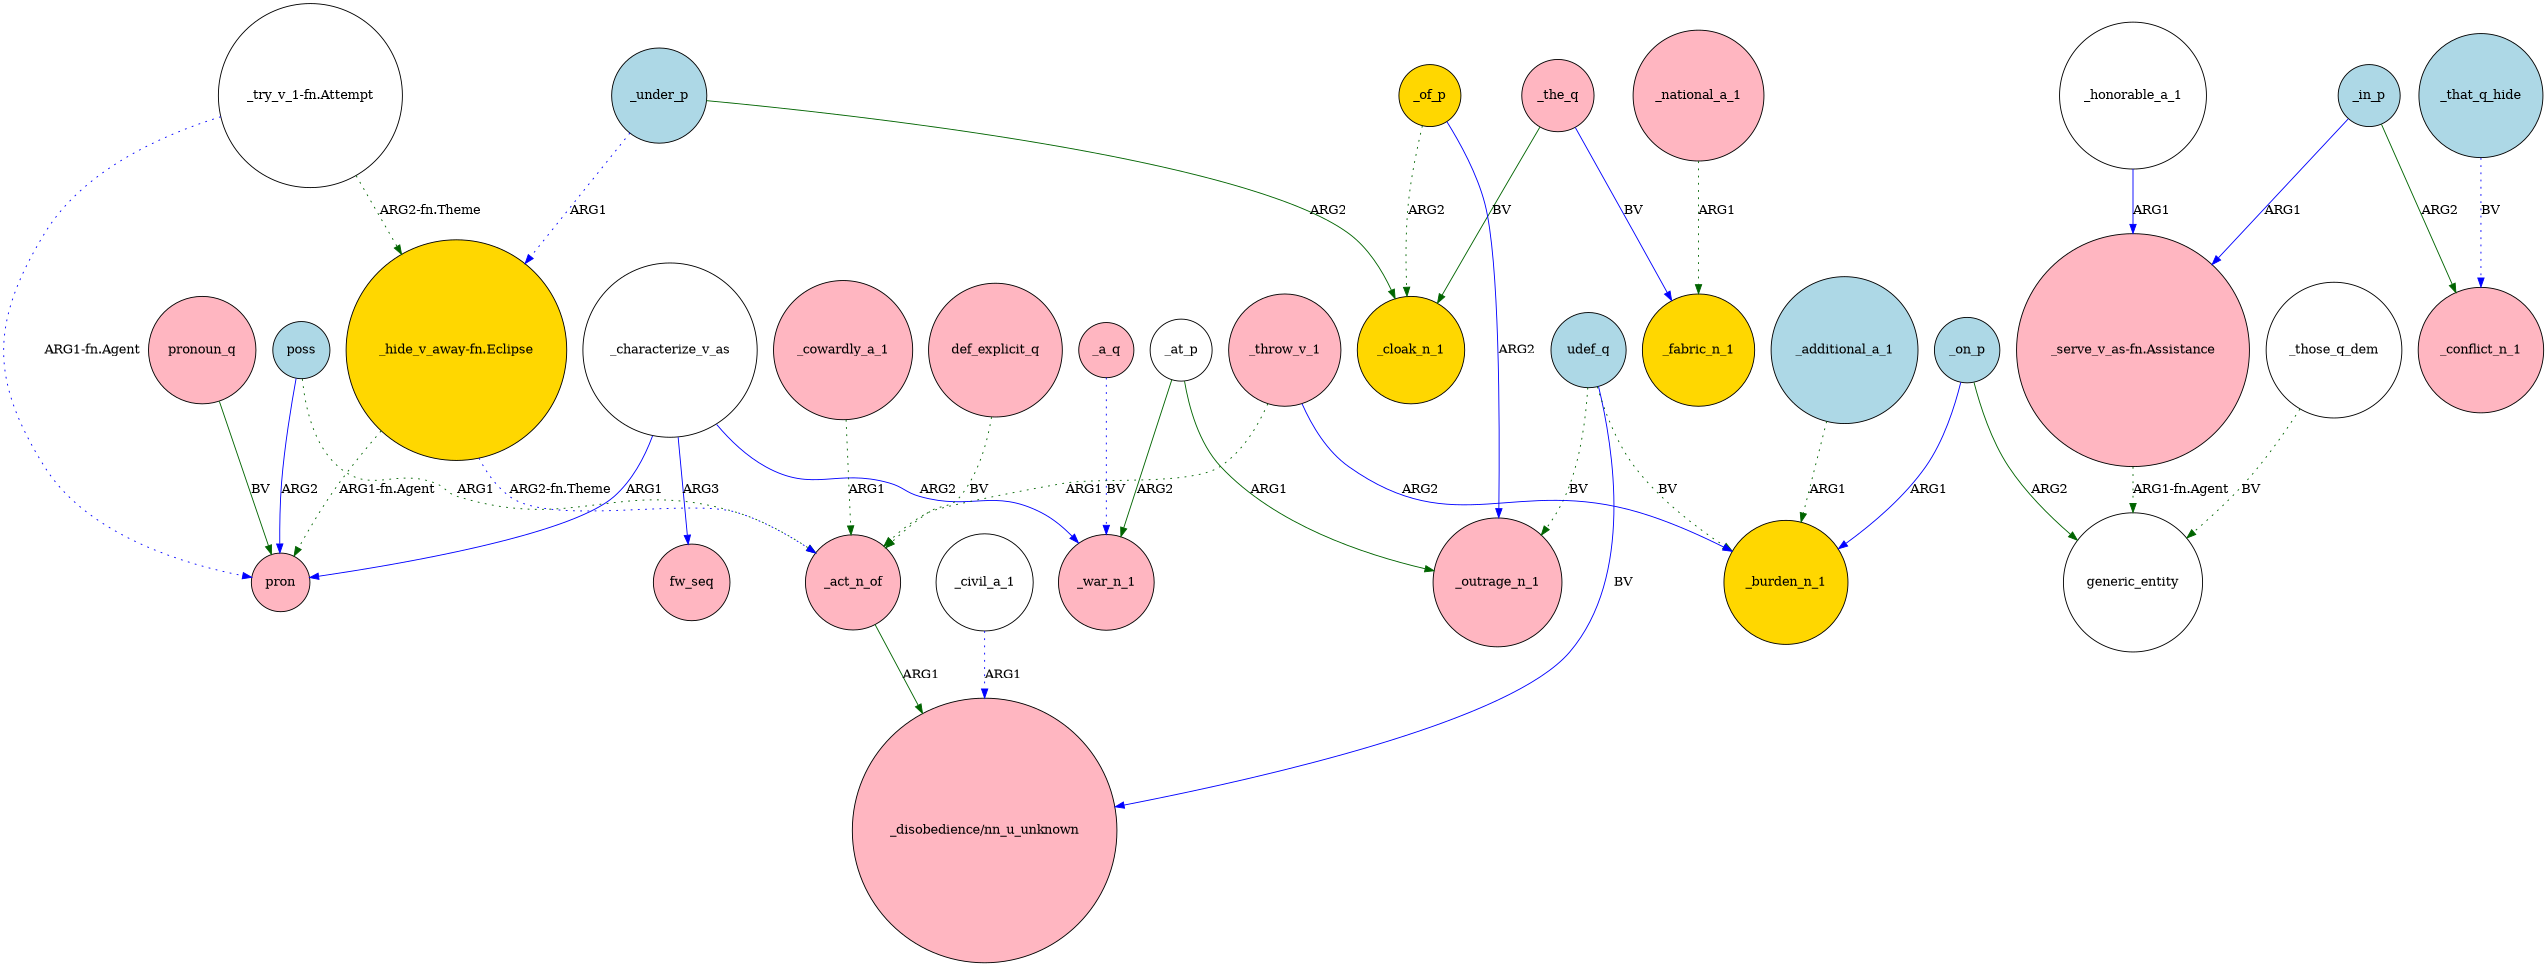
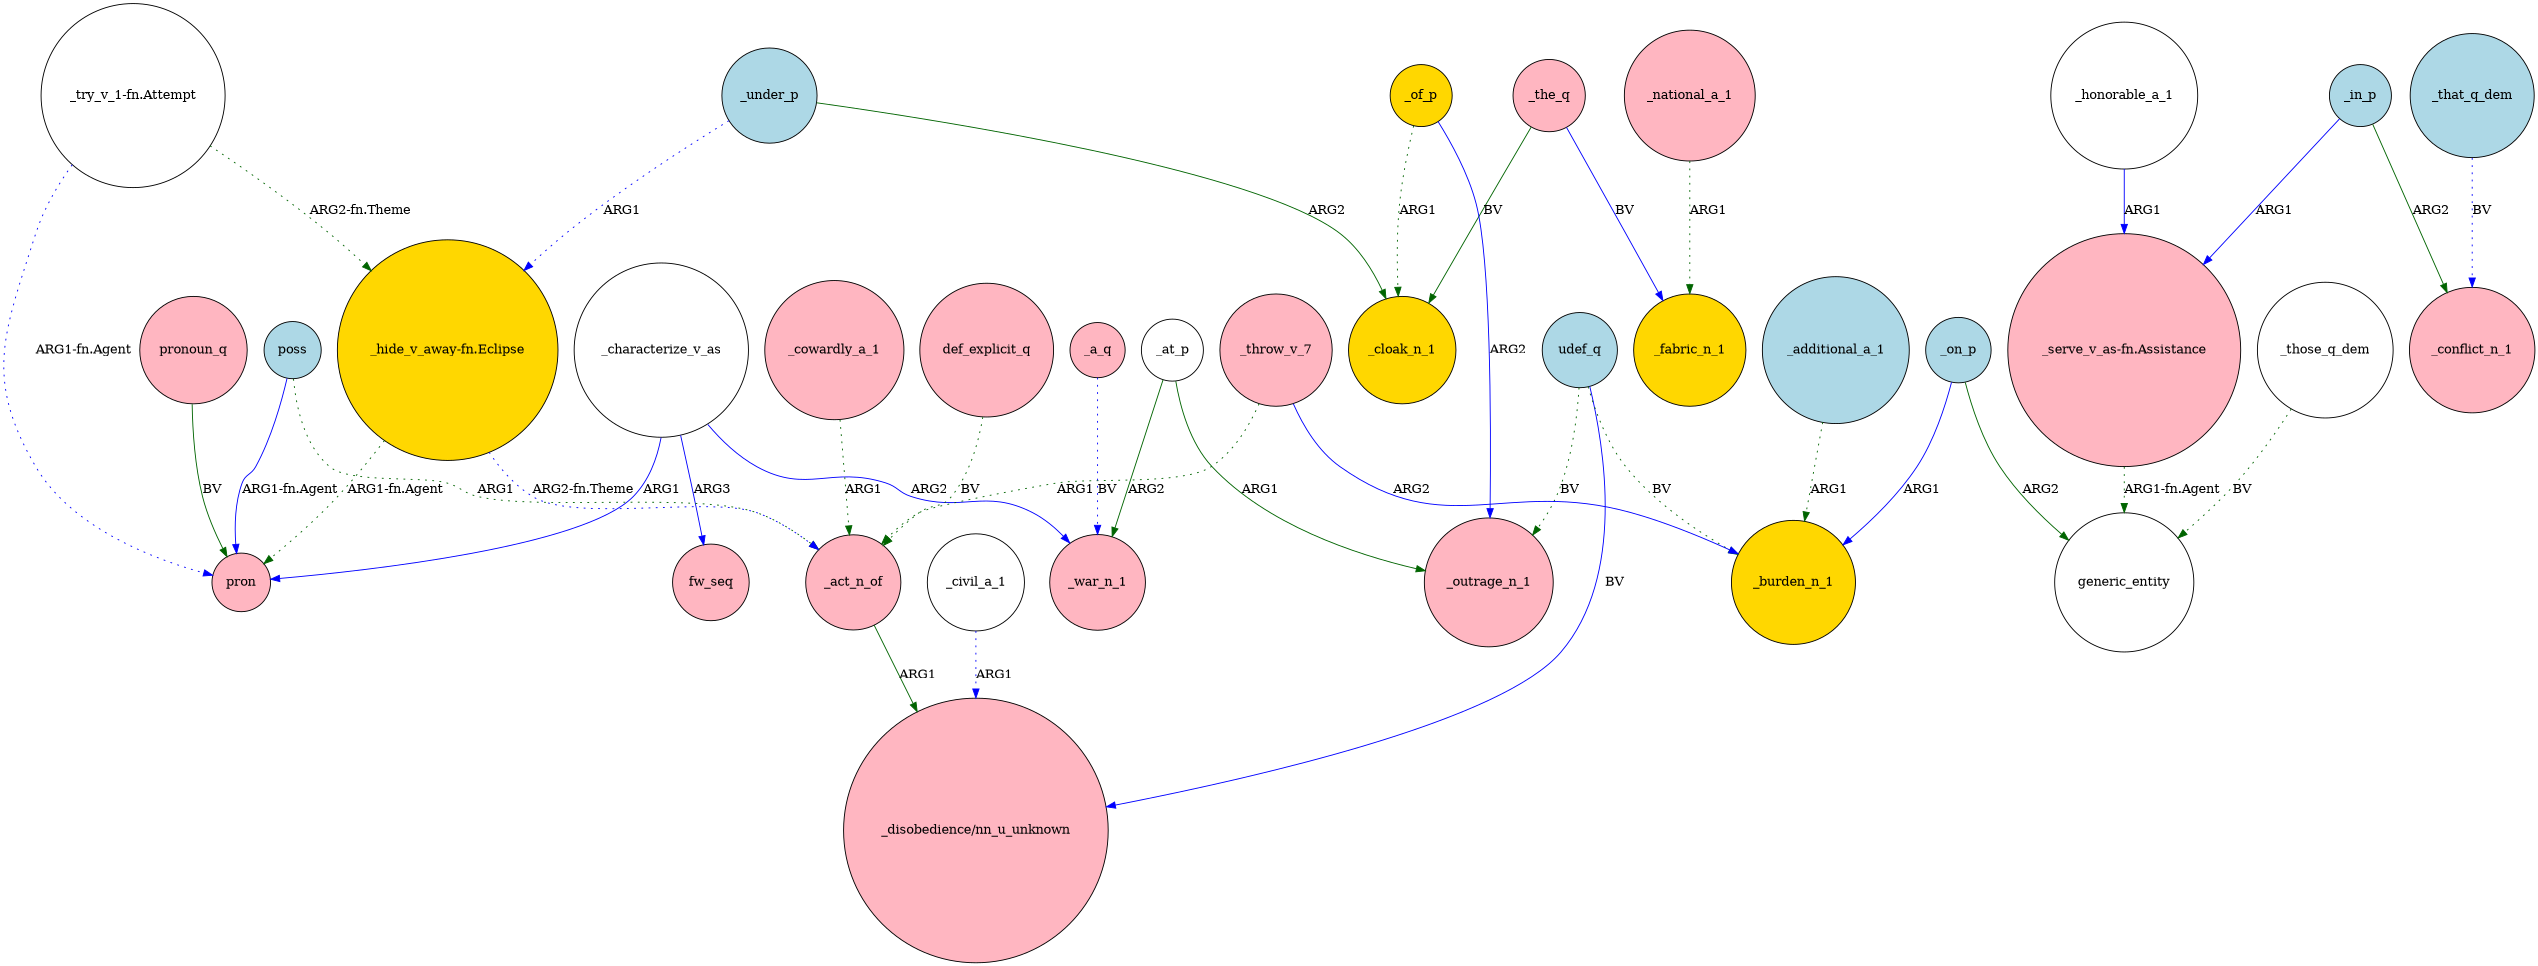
(2481, 96) -> (2472, 96)
(1427, 211) -> (1418, 211)
(1285, 350) -> (1276, 350)
(300, 490) -> (290, 490)
